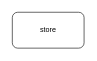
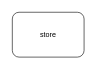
(48, 30) -> (48, 35)
